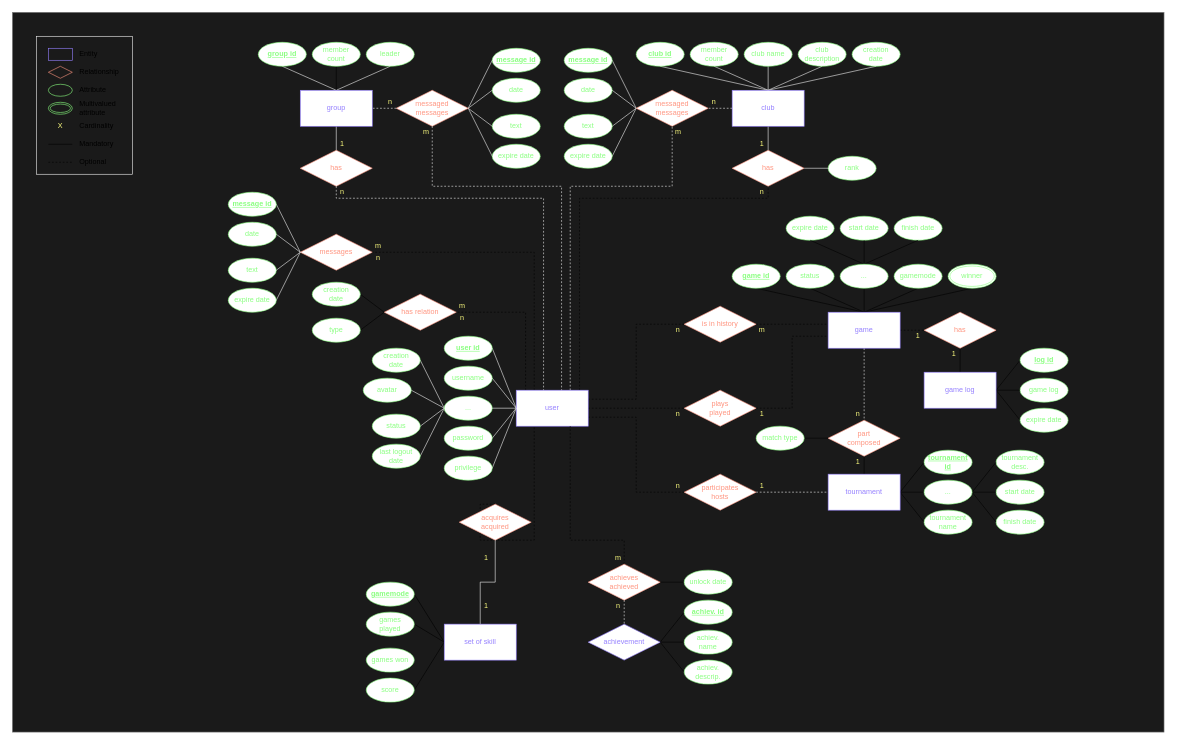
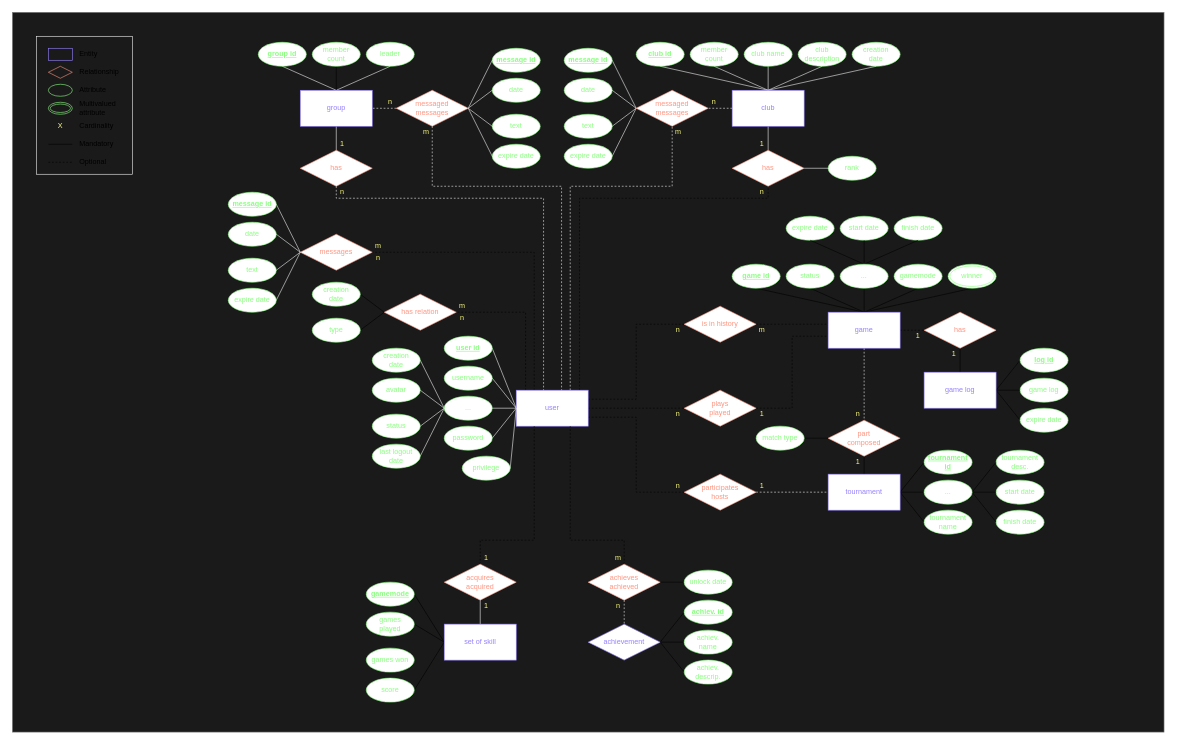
(387, 390) -> (396, 390)
(468, 468) -> (486, 468)
(495, 522) -> (480, 582)
